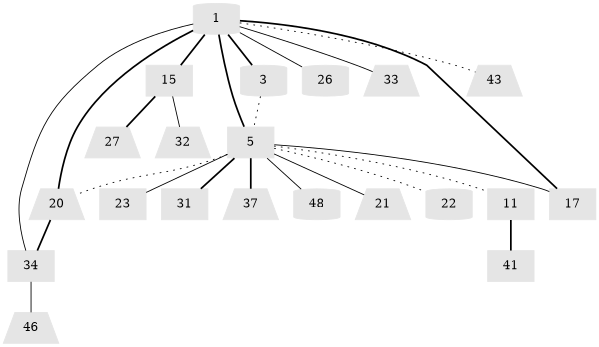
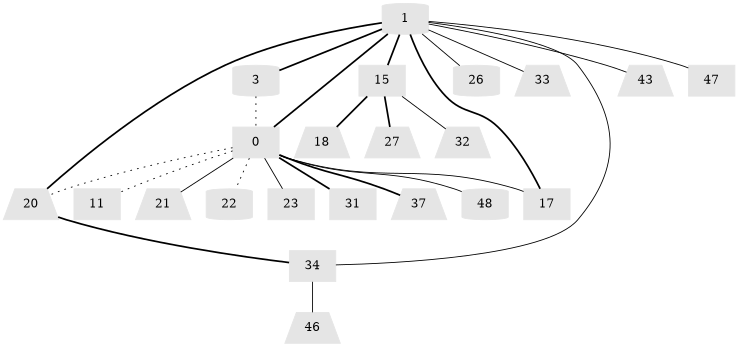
(359, 43) -> (578, 57)
none -> (712, 81)
(251, 142) -> (256, 142)
none -> (322, 142)
(511, 266) -> none
